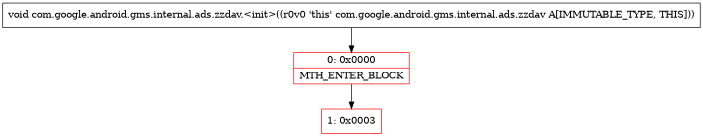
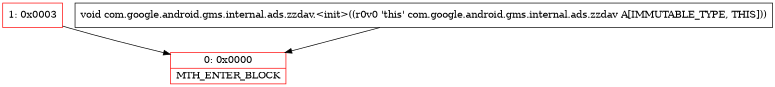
(351, 93) -> (113, 40)
